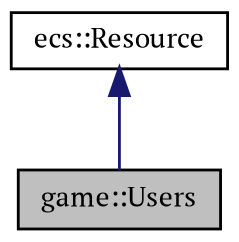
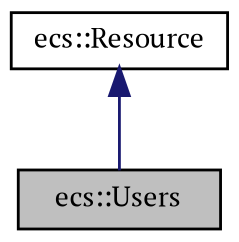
(119, 199) -> (119, 199)
